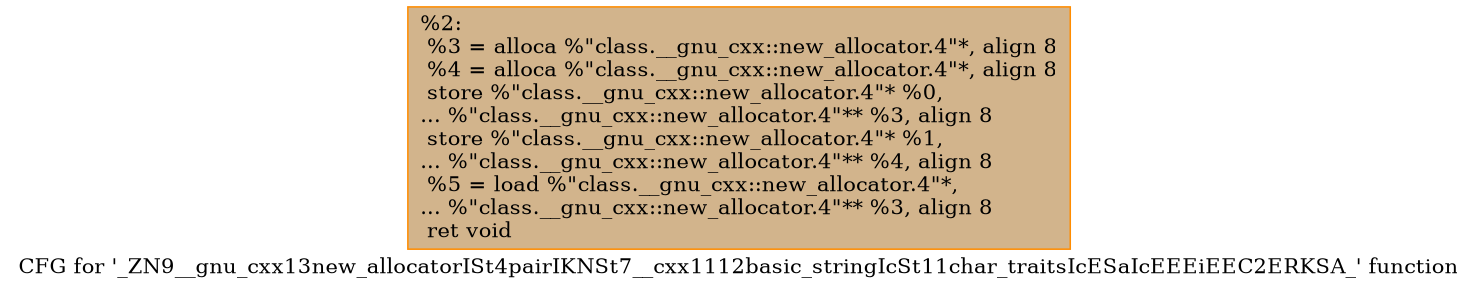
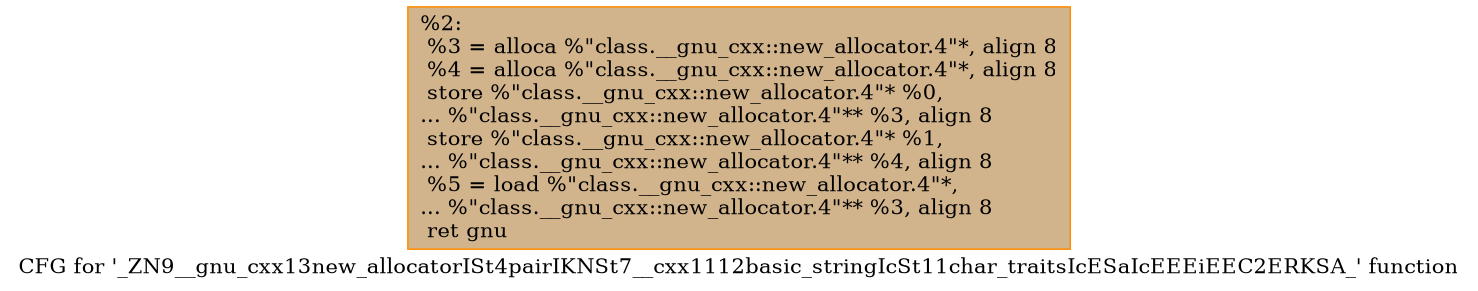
(467, 231) -> (465, 231)
